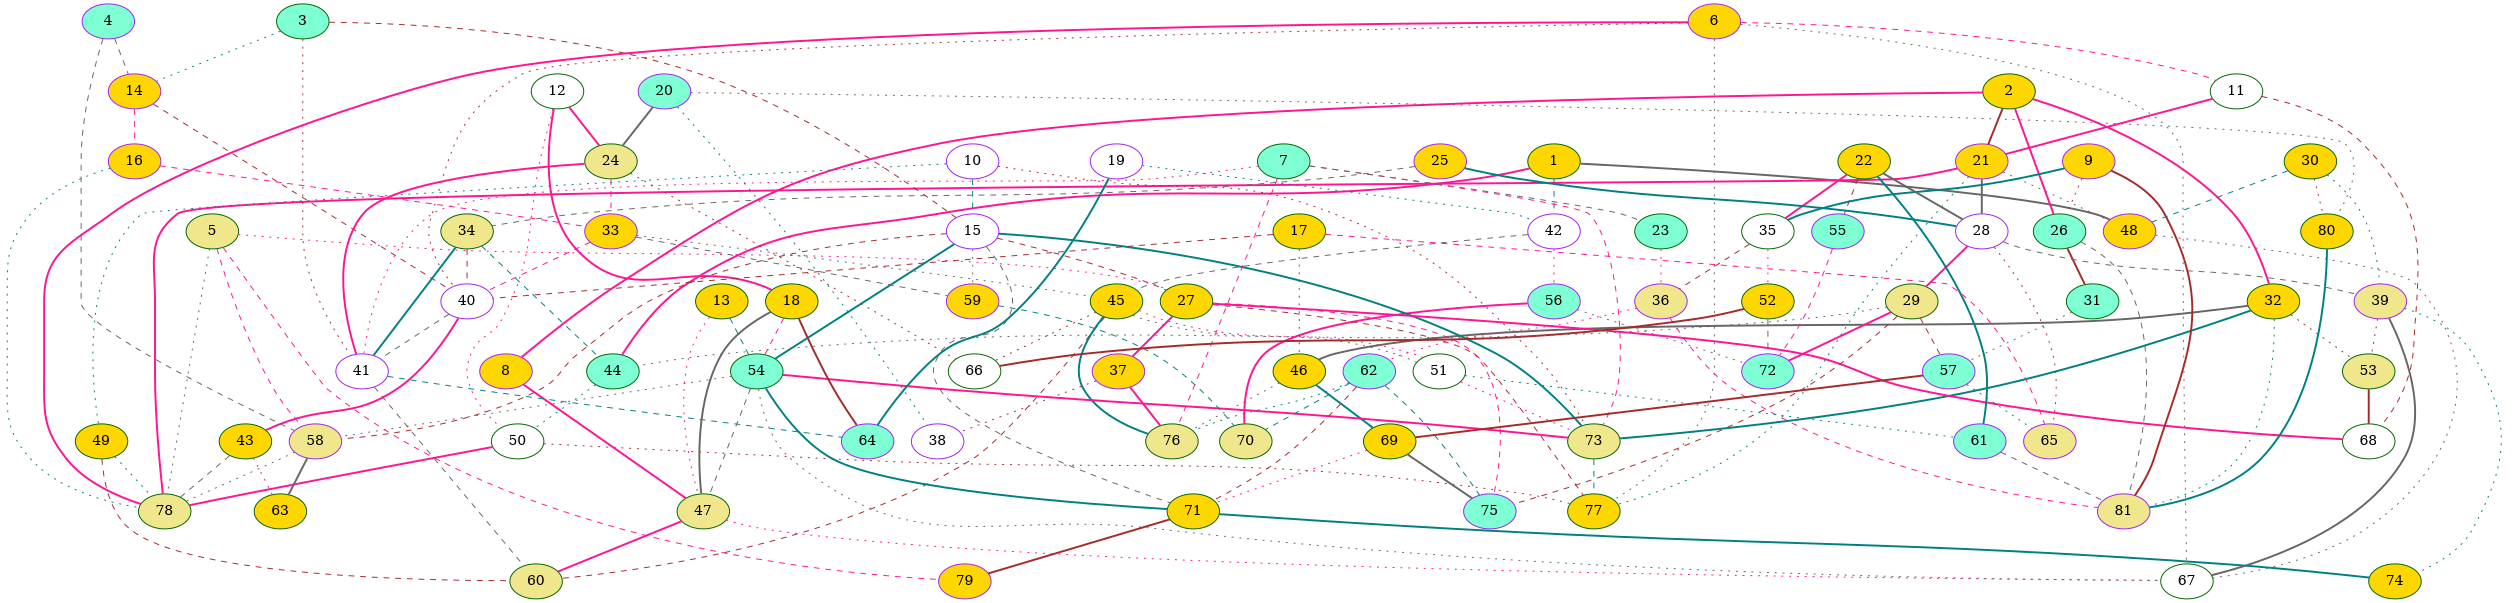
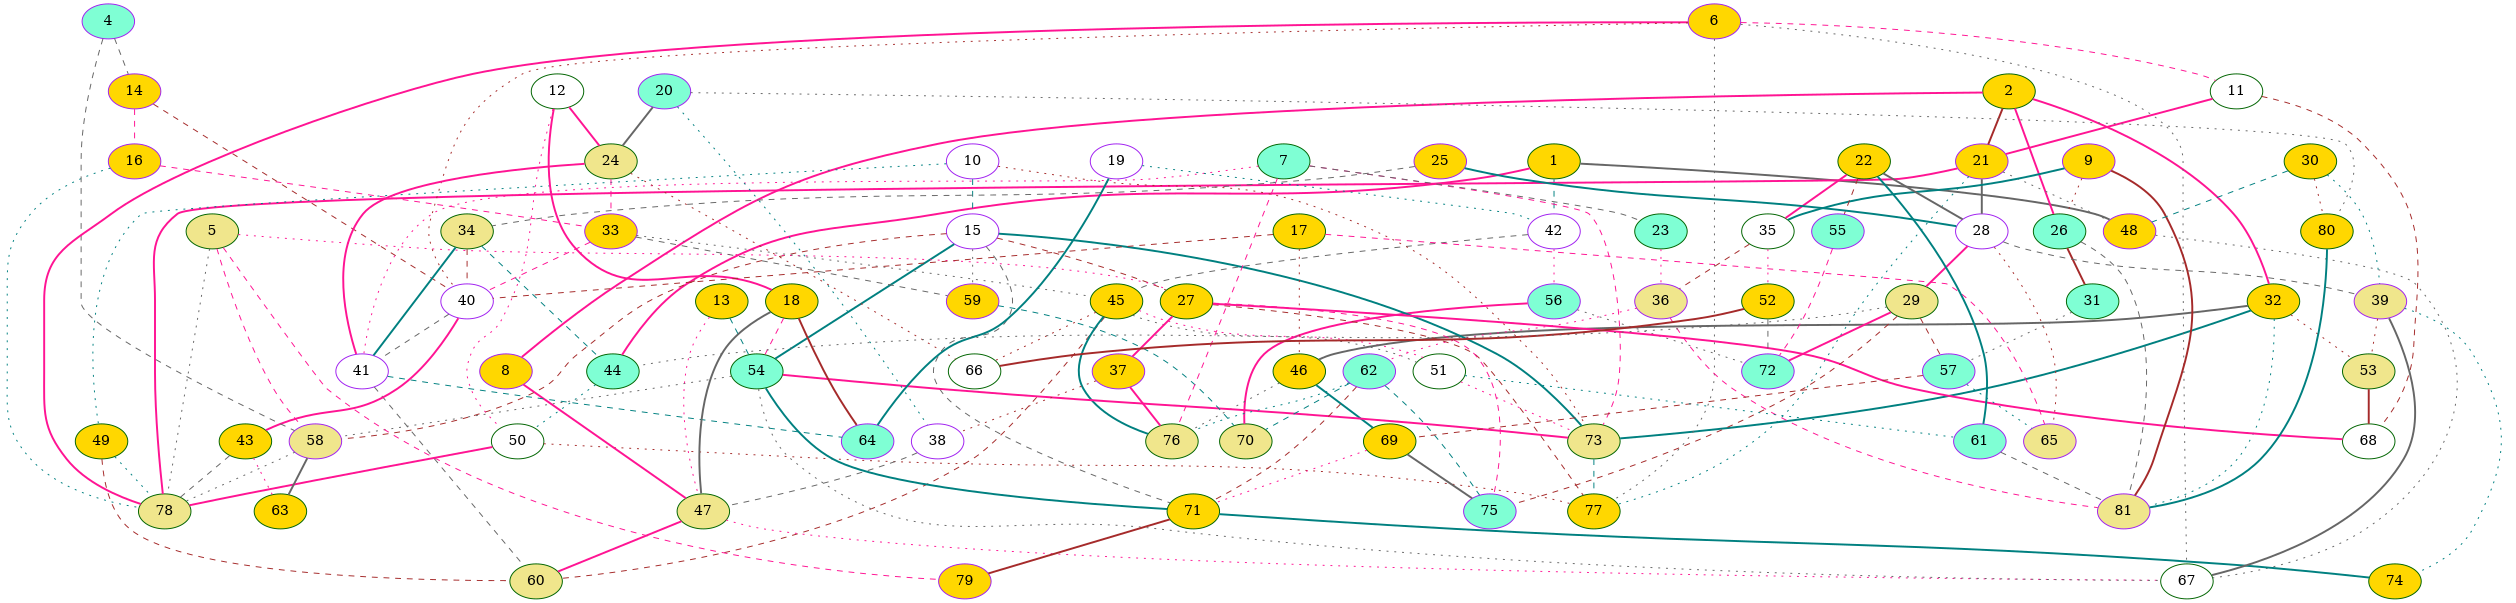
(303, 21) -> none
(1656, 408) -> (1656, 408)
(730, 441) -> (833, 481)
